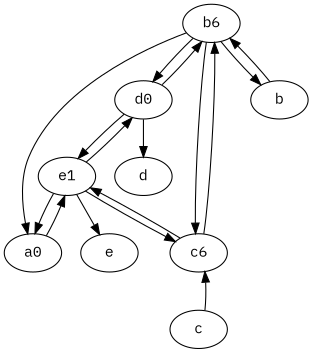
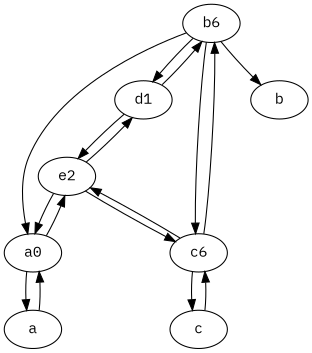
(254, 63) -> none
(143, 100) -> (143, 100)
(67, 176) -> (67, 176)
(143, 176) -> none
(109, 253) -> none
none -> (192, 286)
none -> (33, 329)
